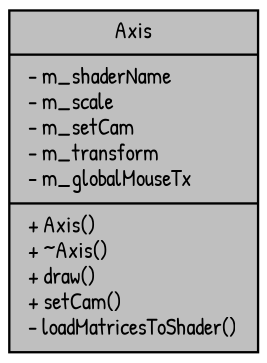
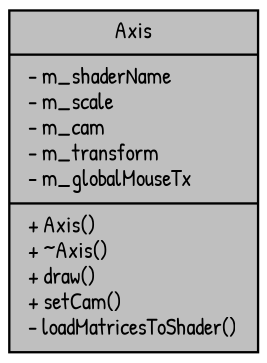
(81, 128) -> (67, 128)
